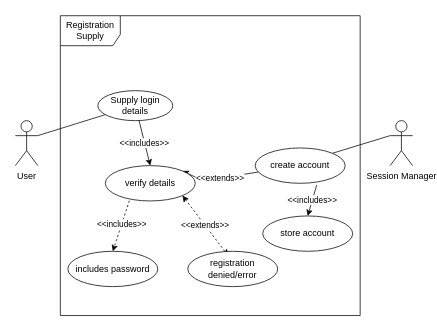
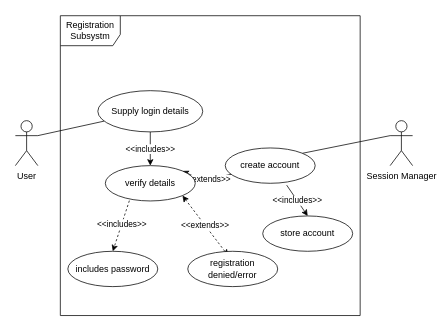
(90, 30) -> (90, 30)
(135, 105) -> (150, 111)
(300, 165) -> (270, 165)
